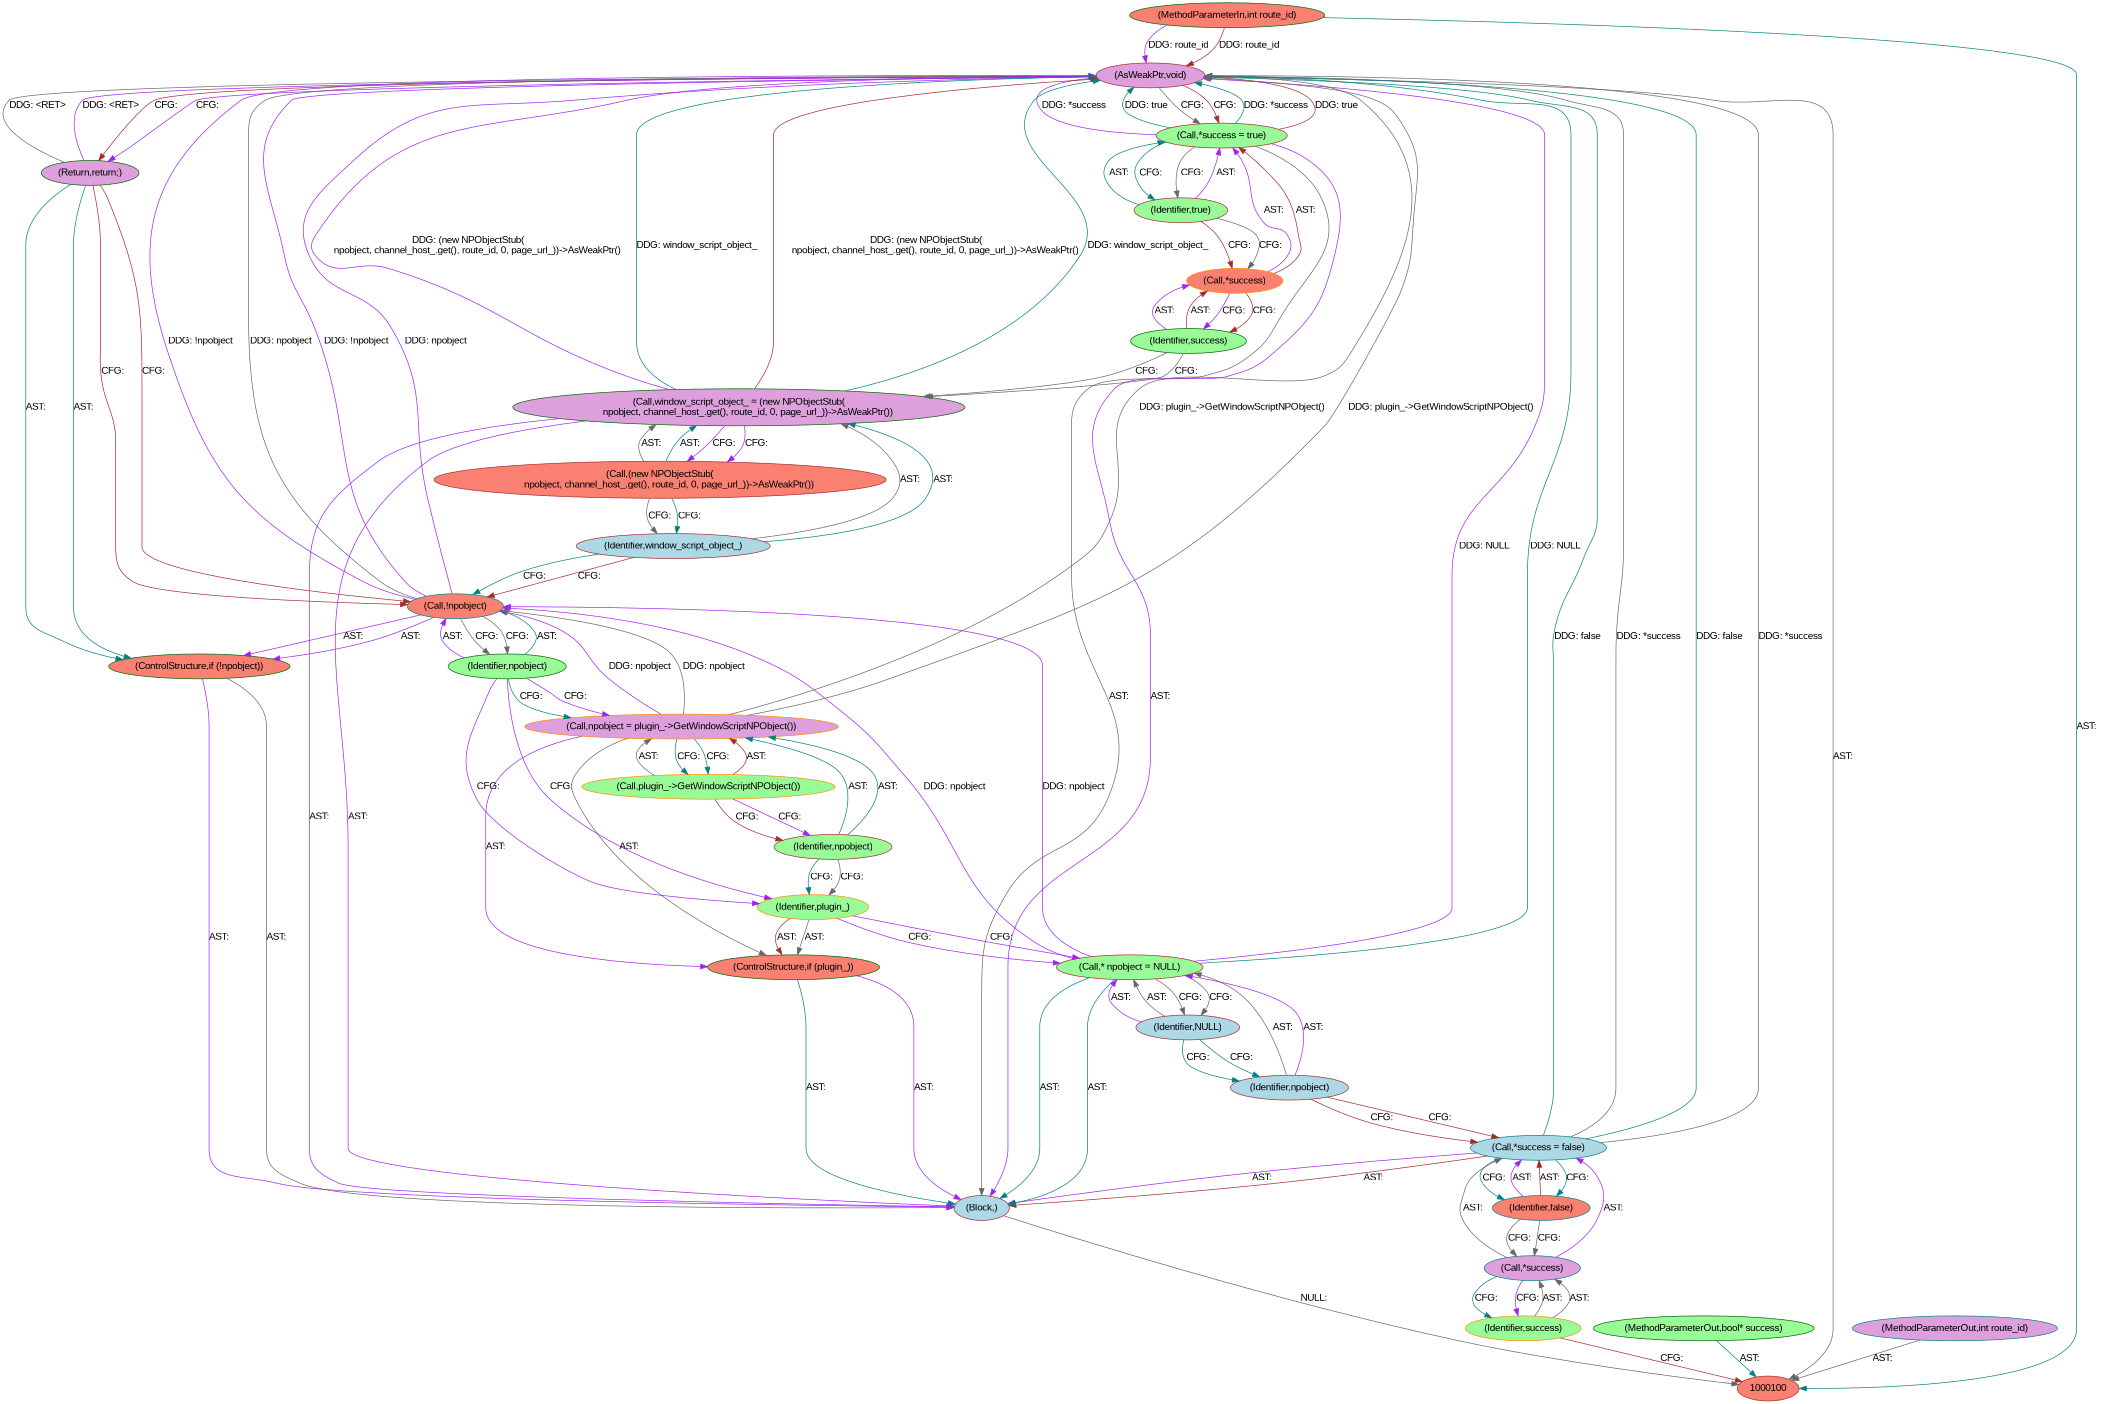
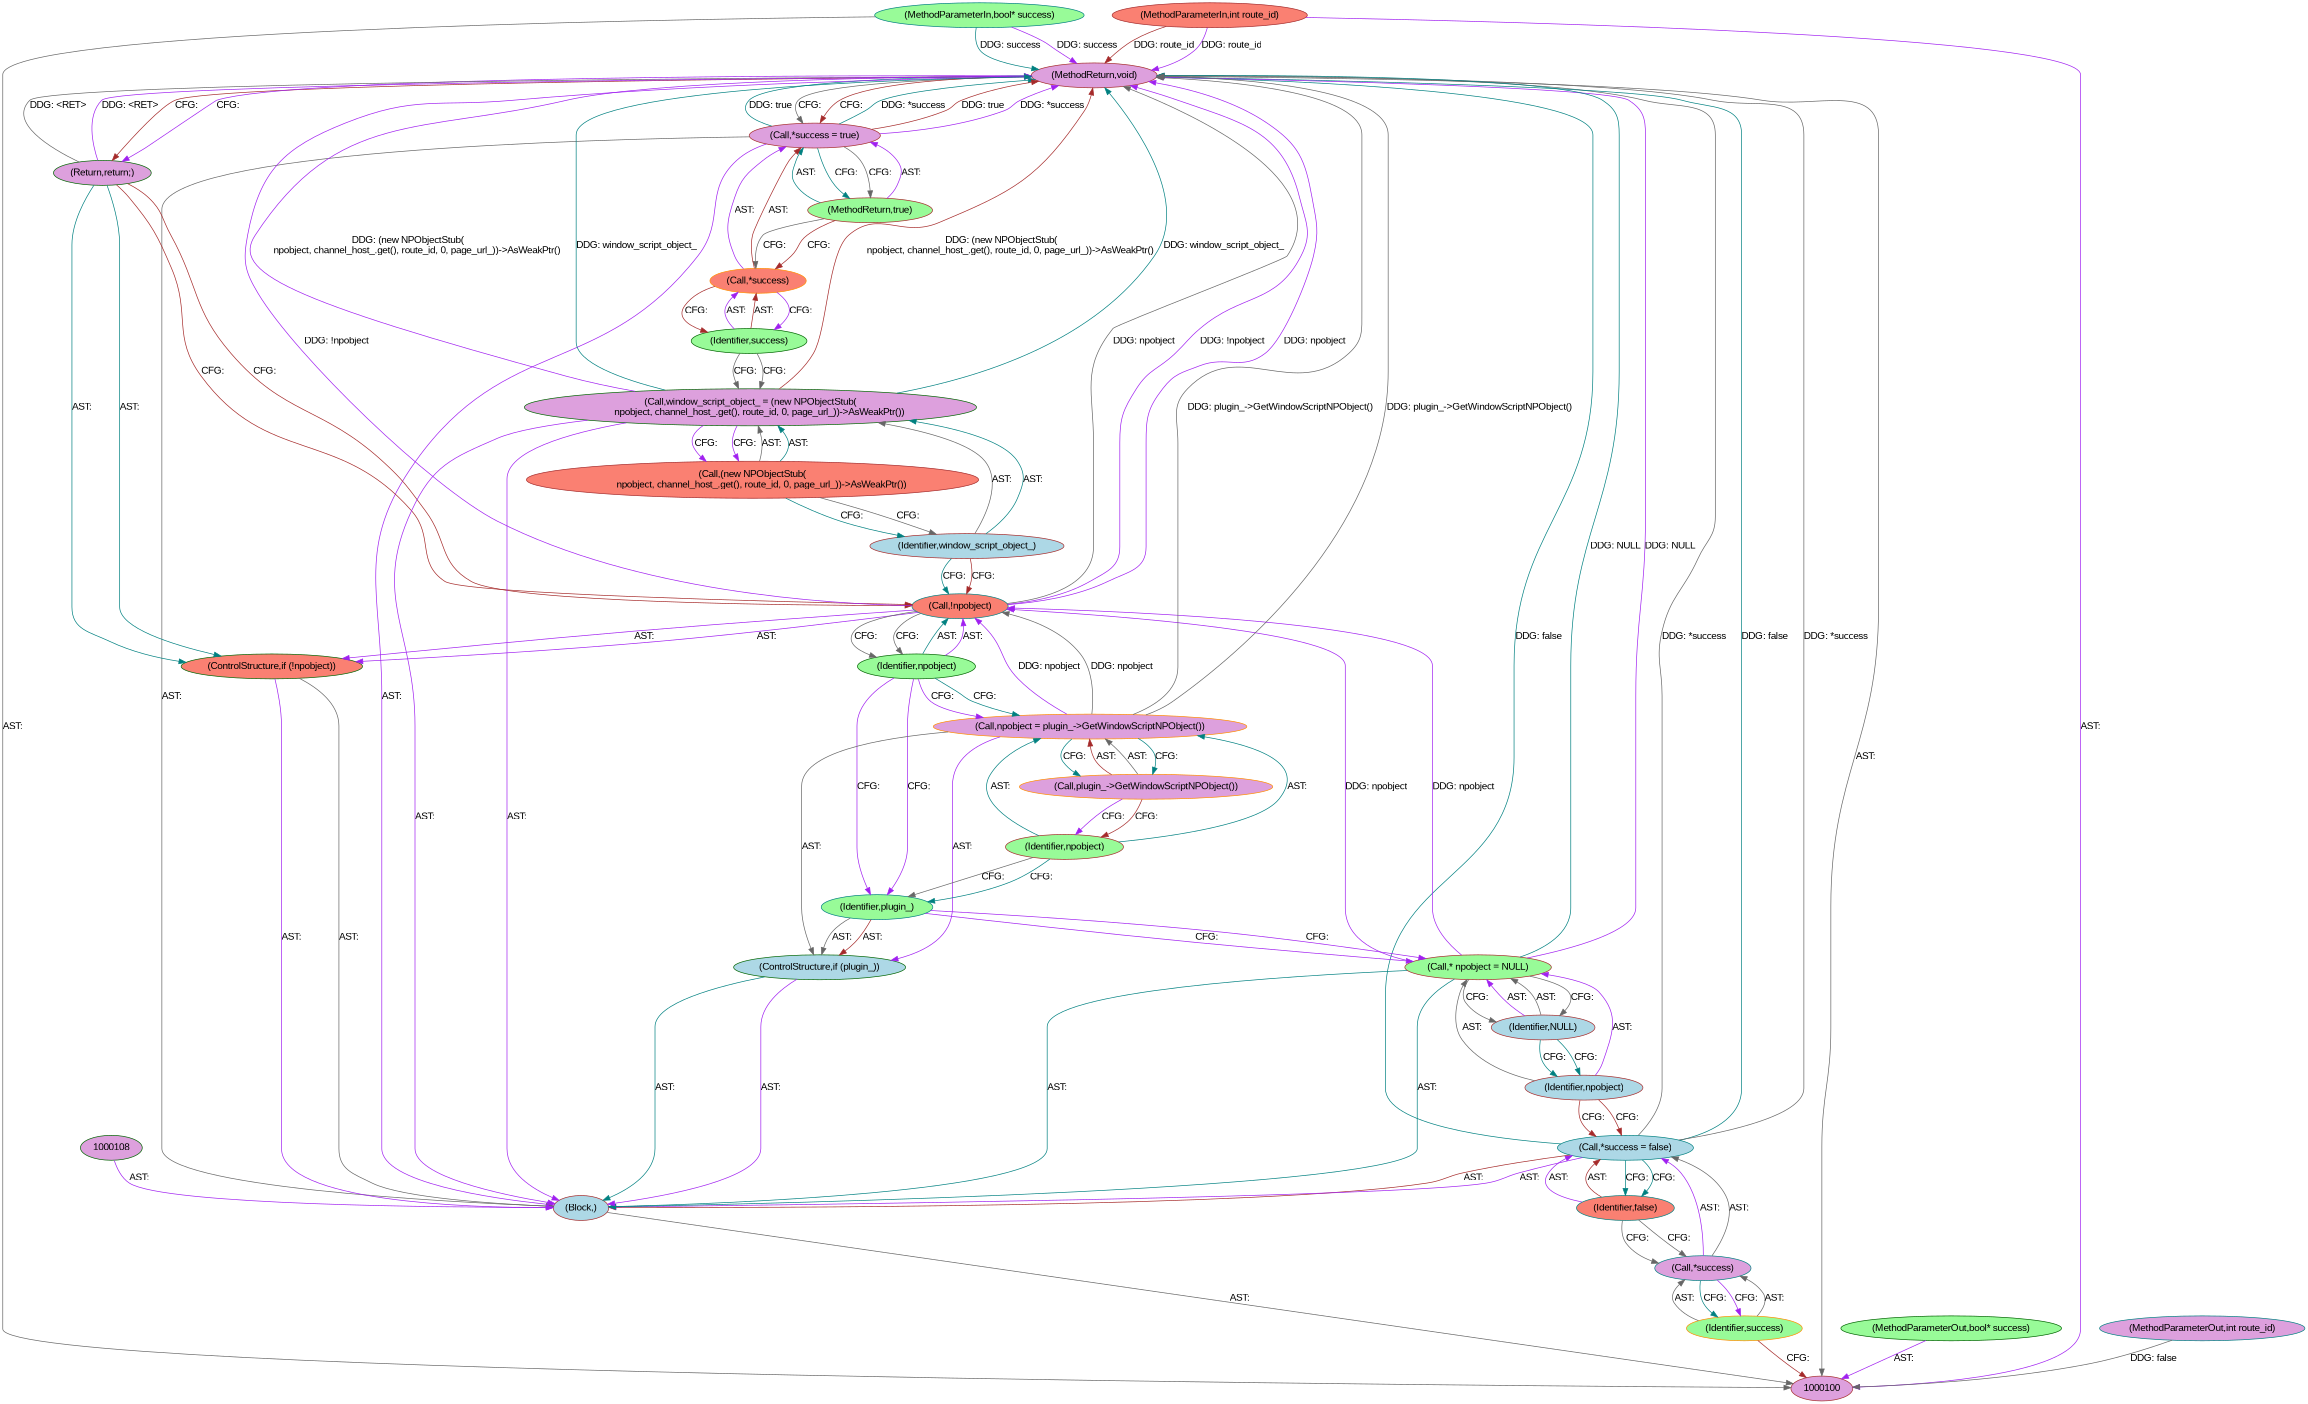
none -> (979, 15)
(1227, 15) -> (1210, 15)
(1150, 75) -> (1094, 75)
(1222, 136) -> (815, 136)
(1181, 210) -> (870, 210)
(2077, 467) -> (2081, 431)
(708, 787) -> (1146, 787)
(813, 907) -> (877, 907)
(794, 967) -> (820, 967)
none -> (111, 1148)
(1315, 1298) -> (1241, 1298)
(1734, 1357) -> (1887, 1358)
(1884, 1358) -> (2154, 1358)
(1768, 1389) -> (1822, 1389)
